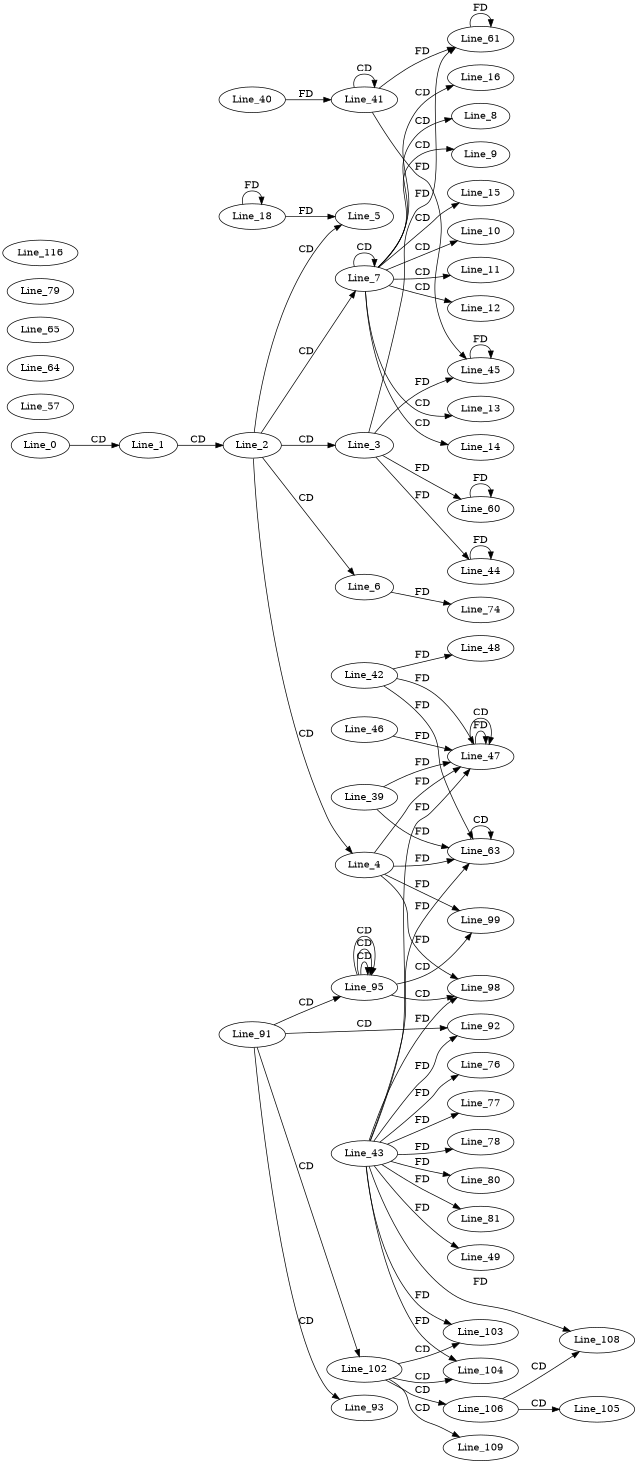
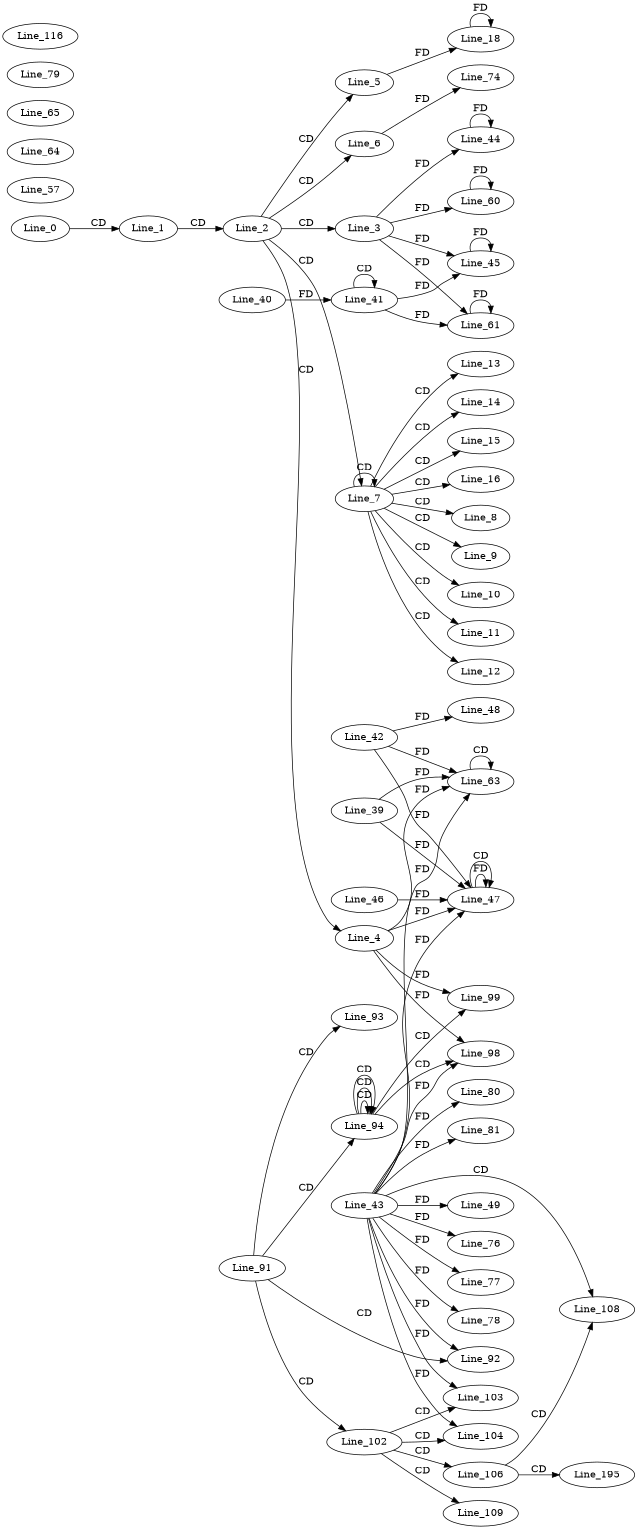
(307, 217) -> (418, 63)
(364, 988) -> (364, 1126)
(481, 1282) -> (481, 1170)
(597, 1409) -> (597, 1475)
